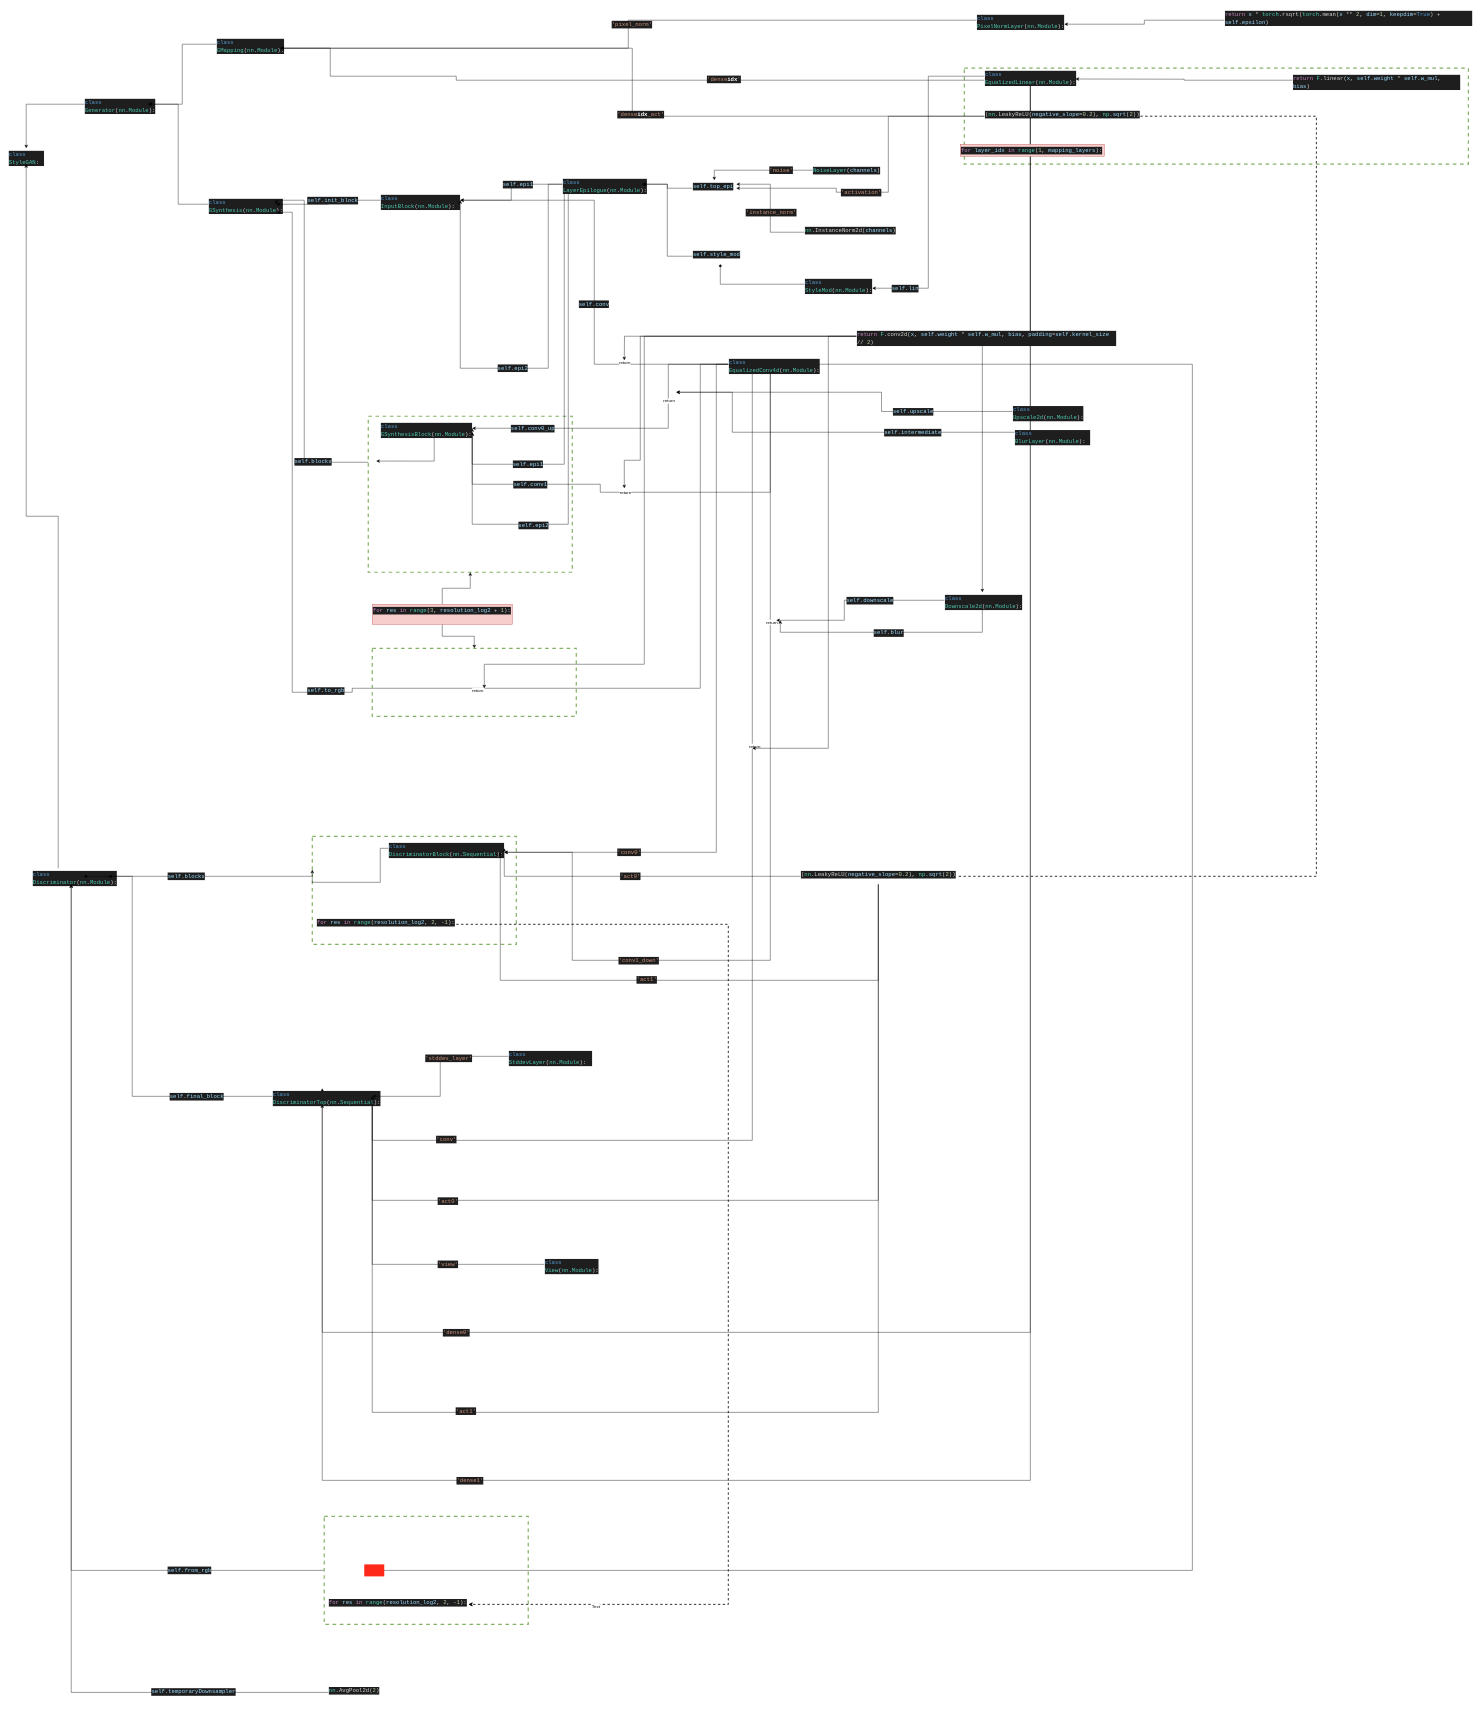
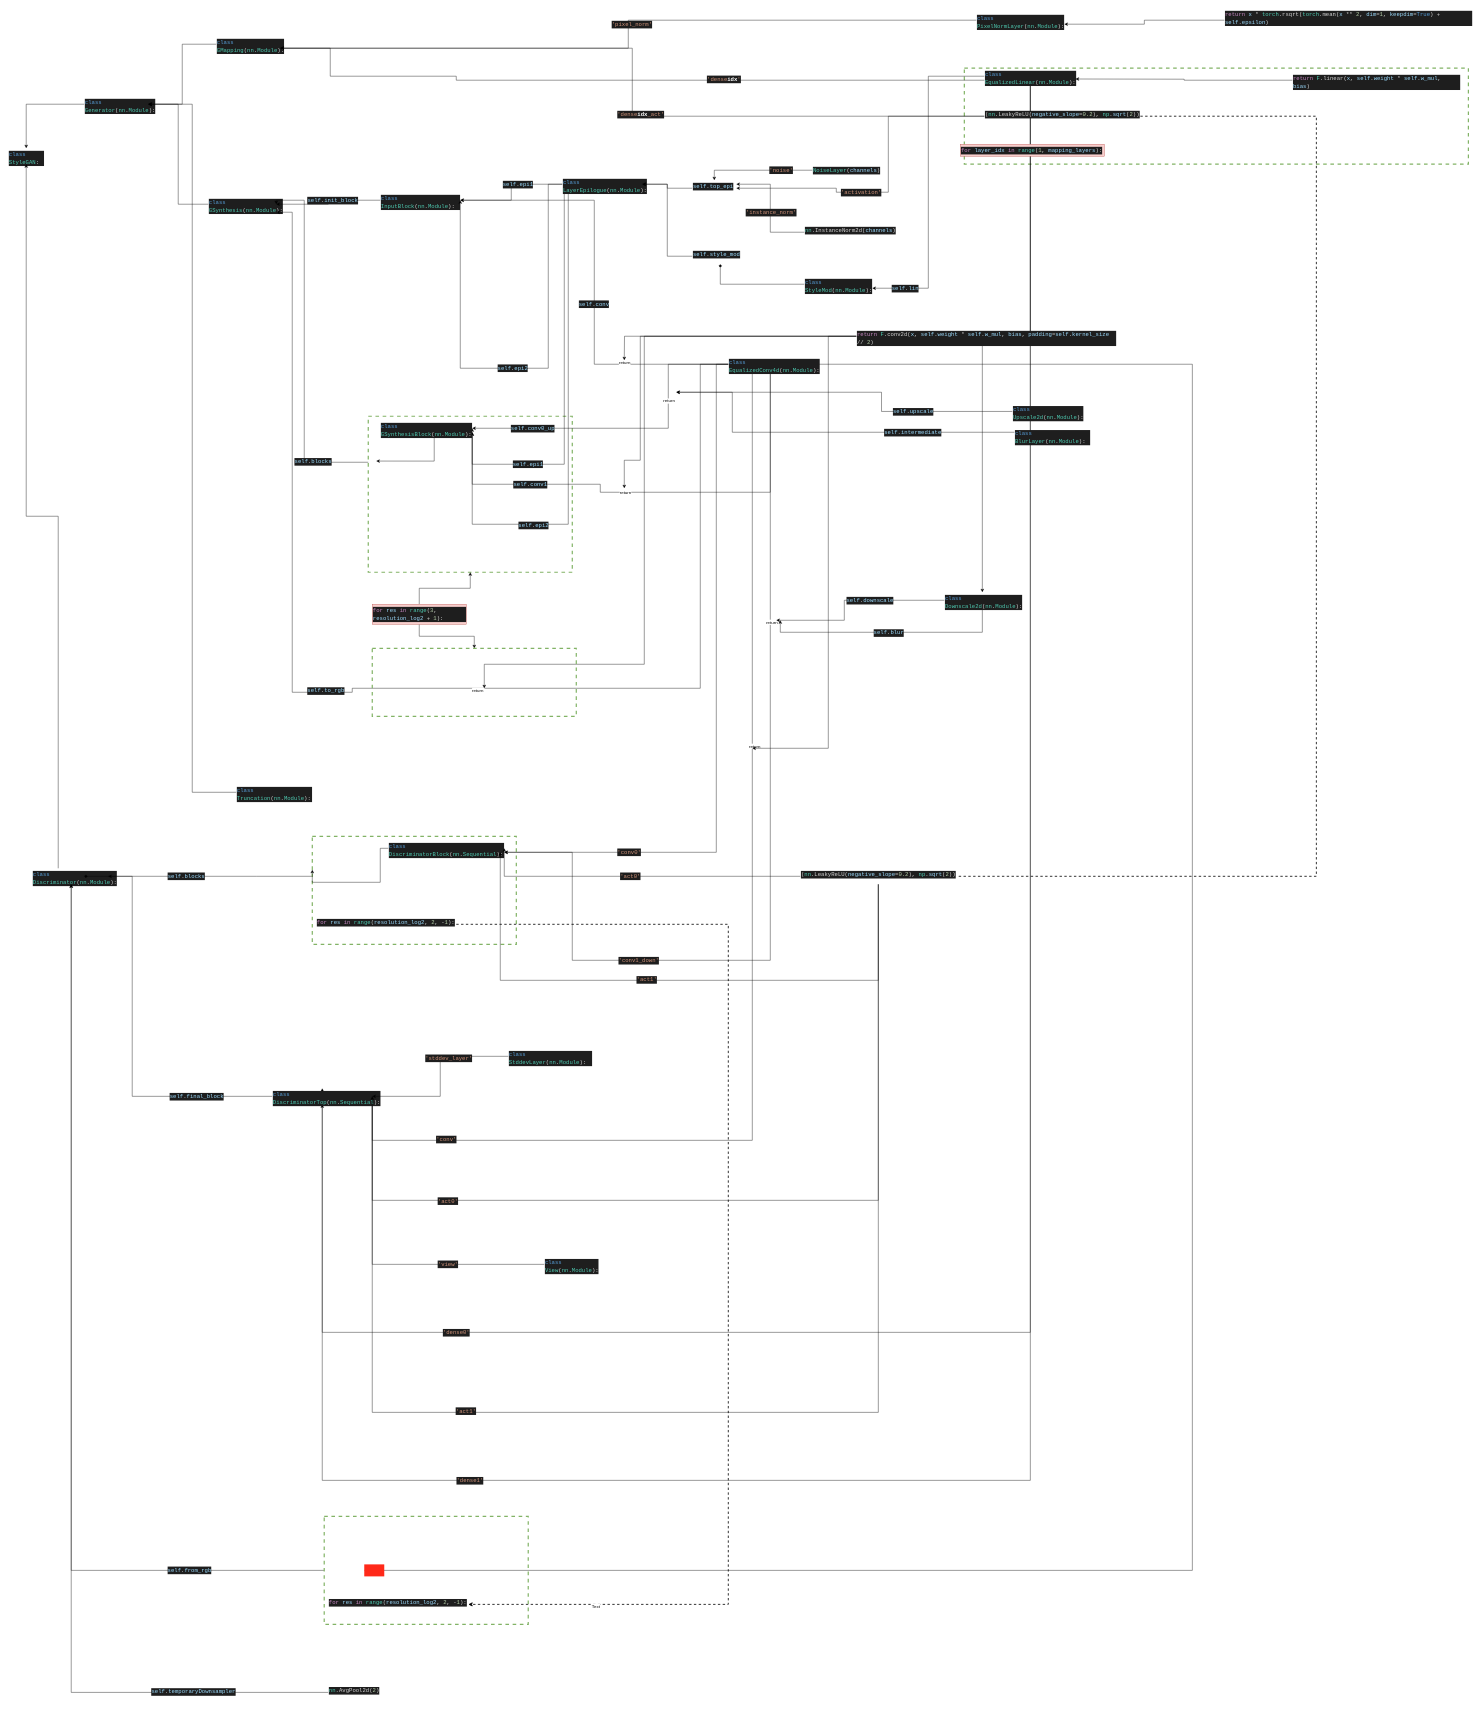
(442, 614) -> (419, 614)
none -> (236, 792)
none -> (274, 792)
